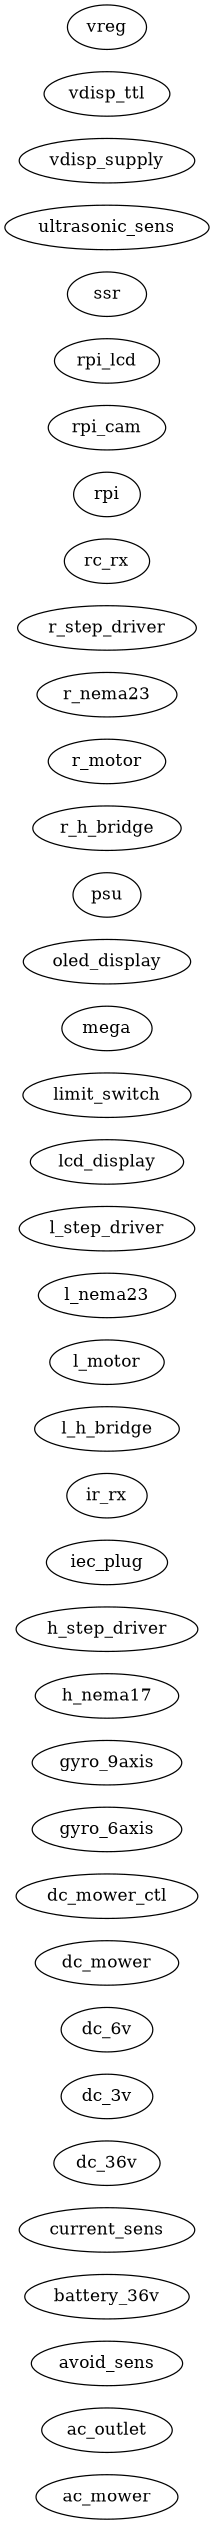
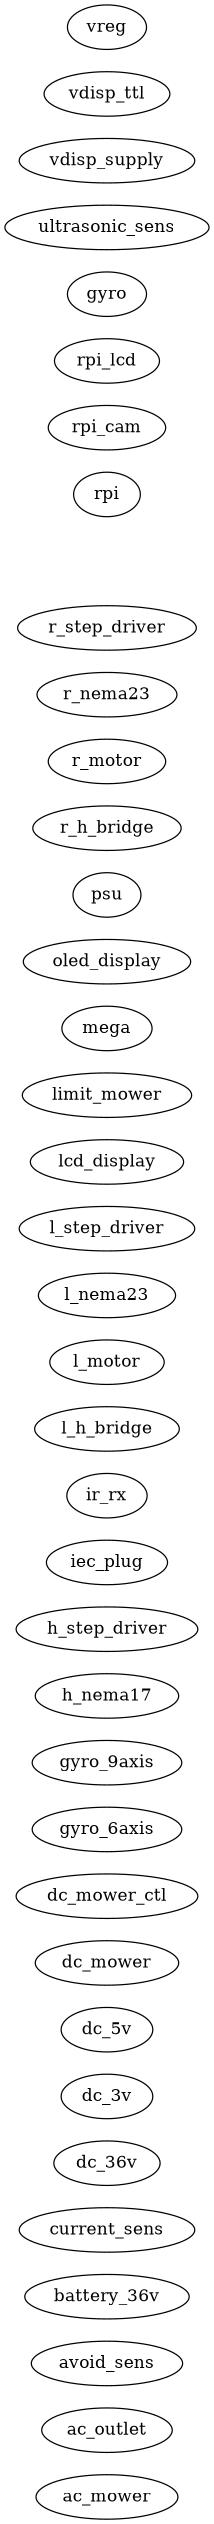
(107, 294) -> (107, 294)
(107, 561) -> none
(107, 1095) -> (107, 1095)
(107, 2030) -> (107, 2030)
